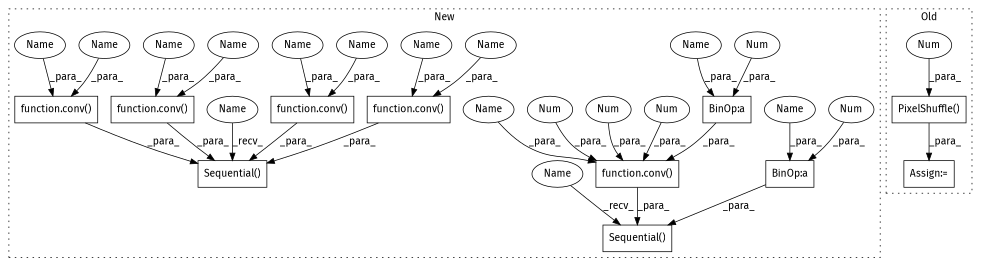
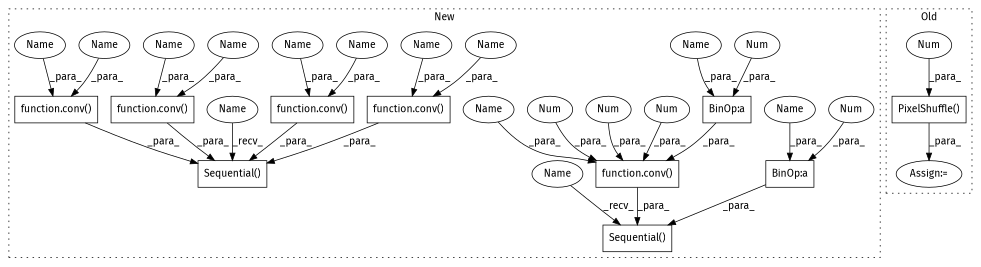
(929, 174) -> (929, 174)
